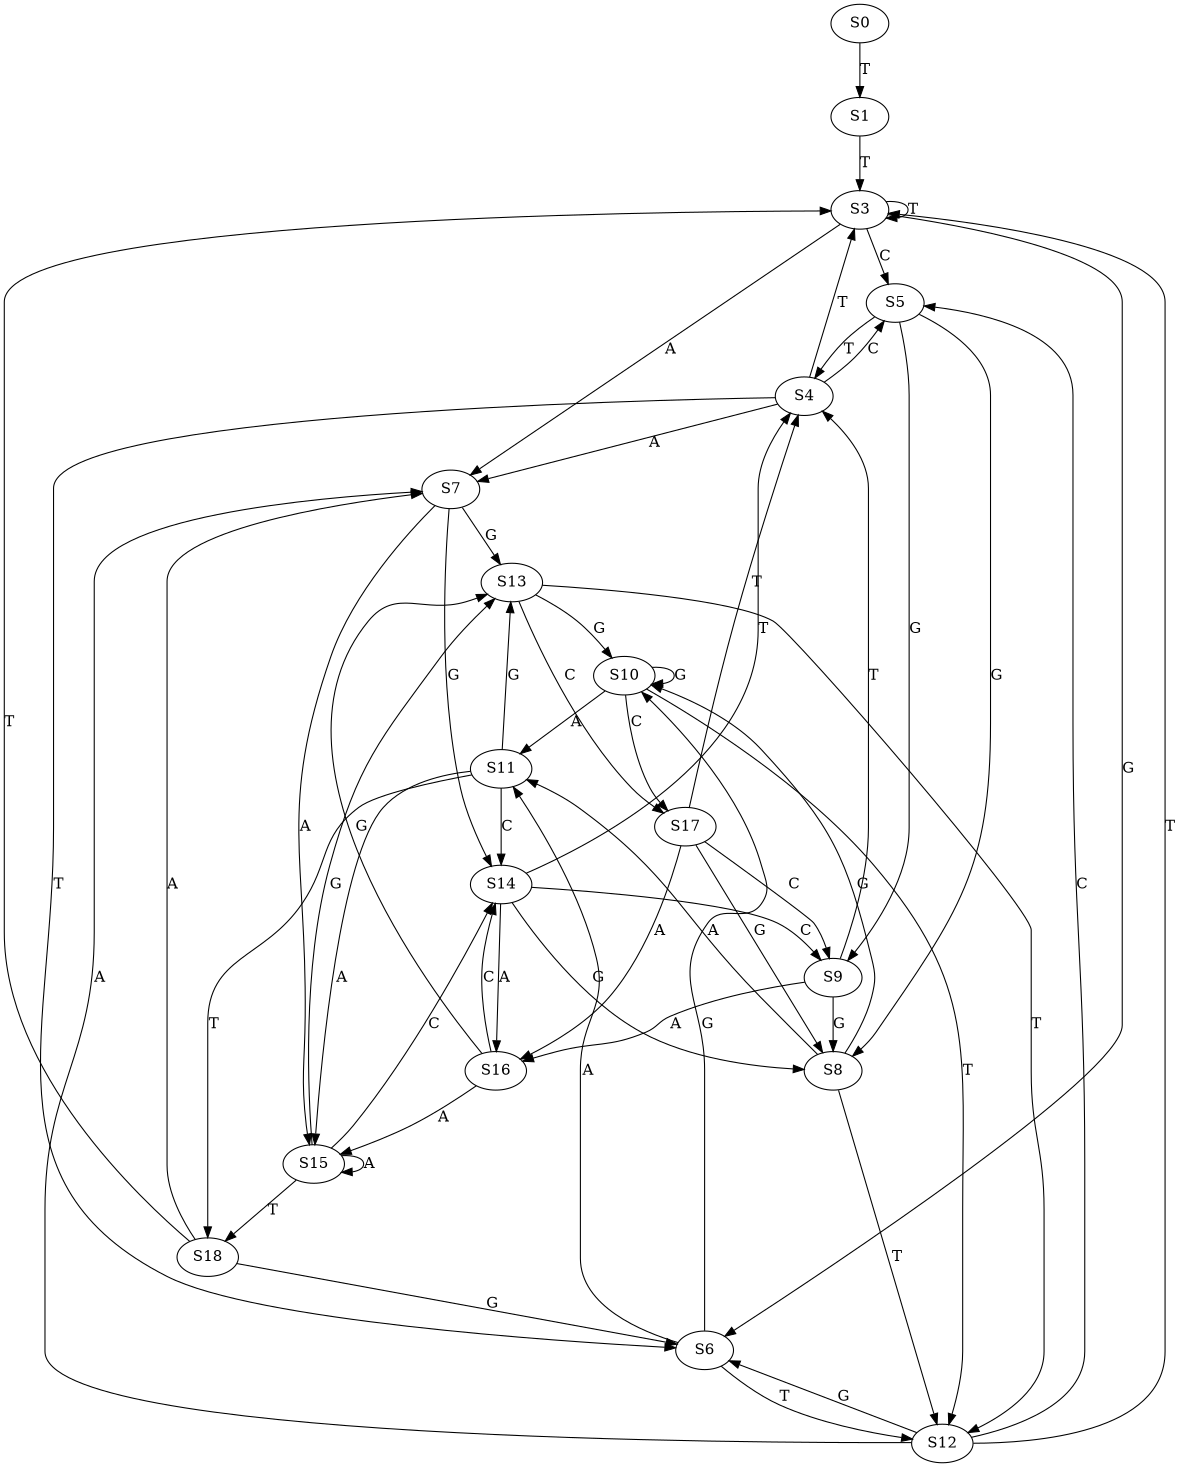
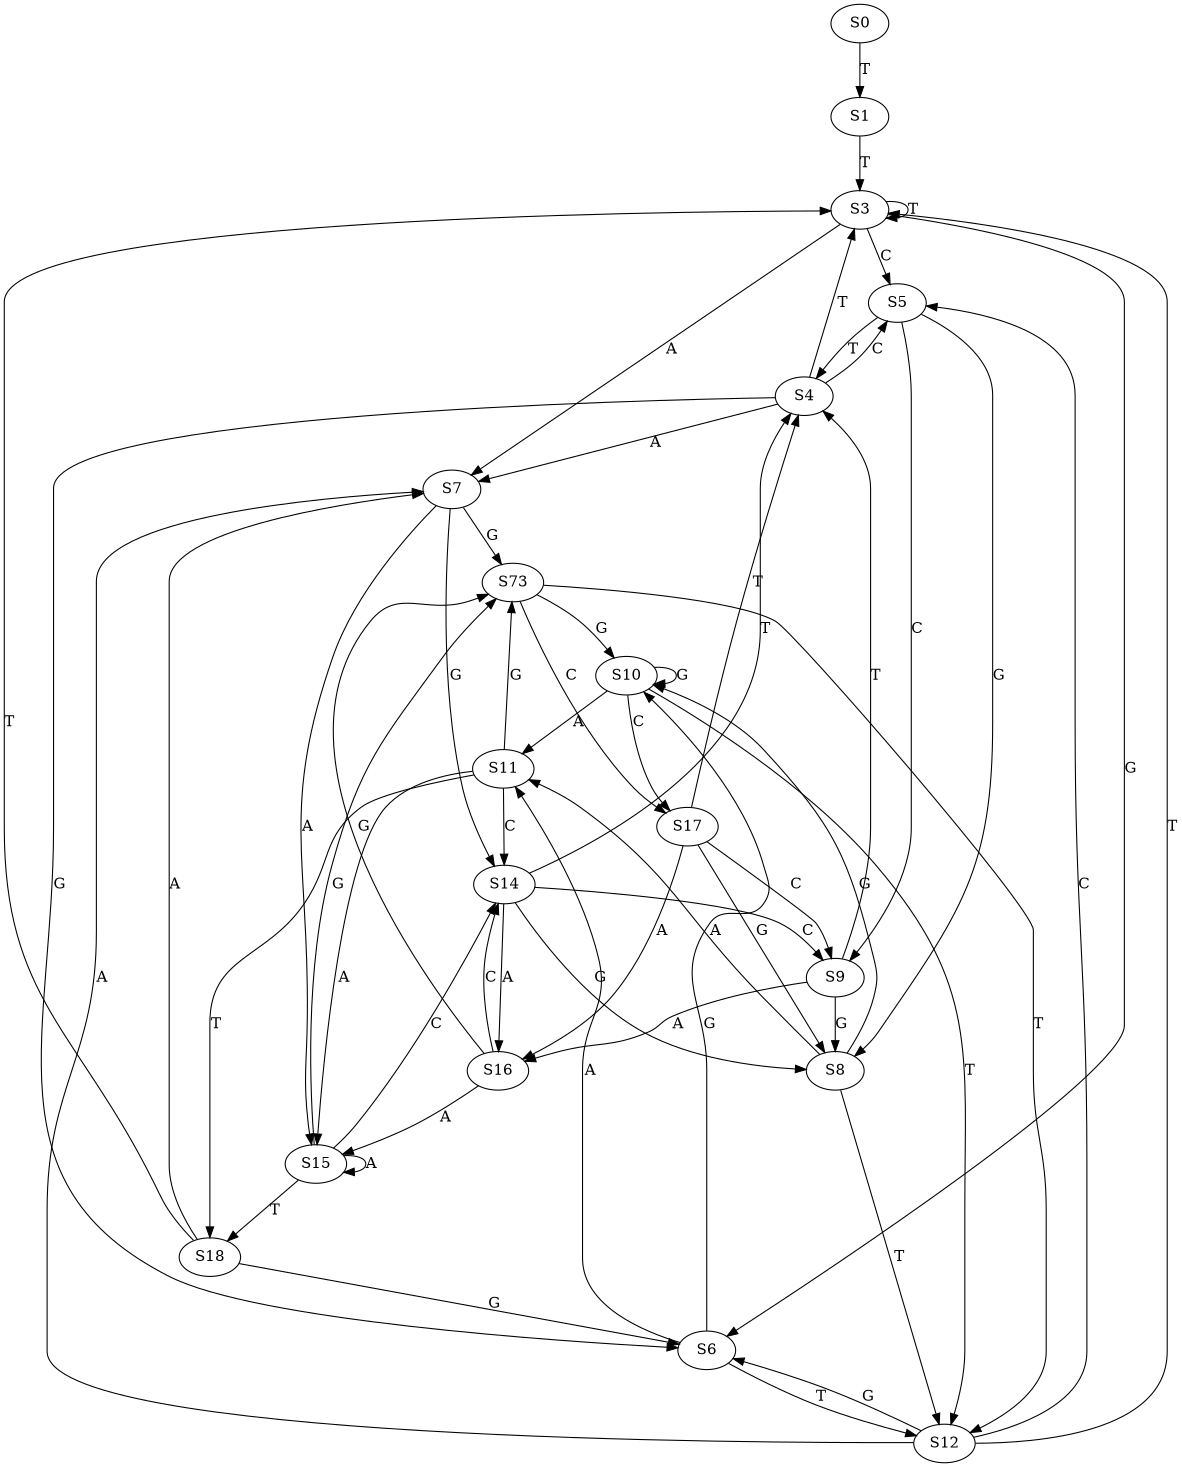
(512, 583) -> (513, 583)
(916, 629) -> (917, 629)
(59, 885) -> (60, 885)
